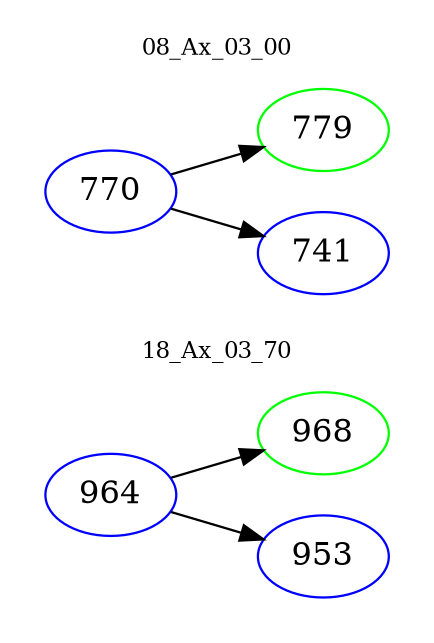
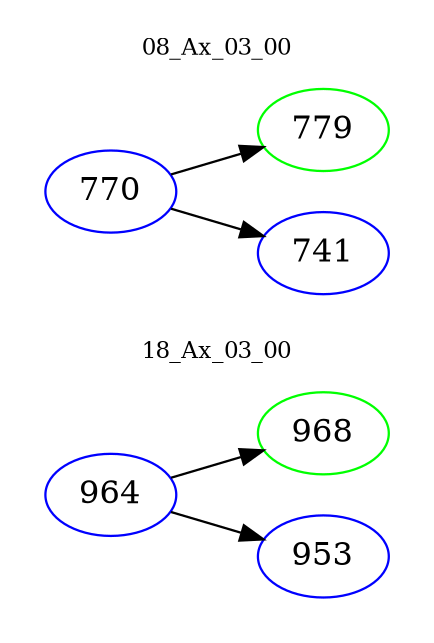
(217, 352) -> (217, 352)
